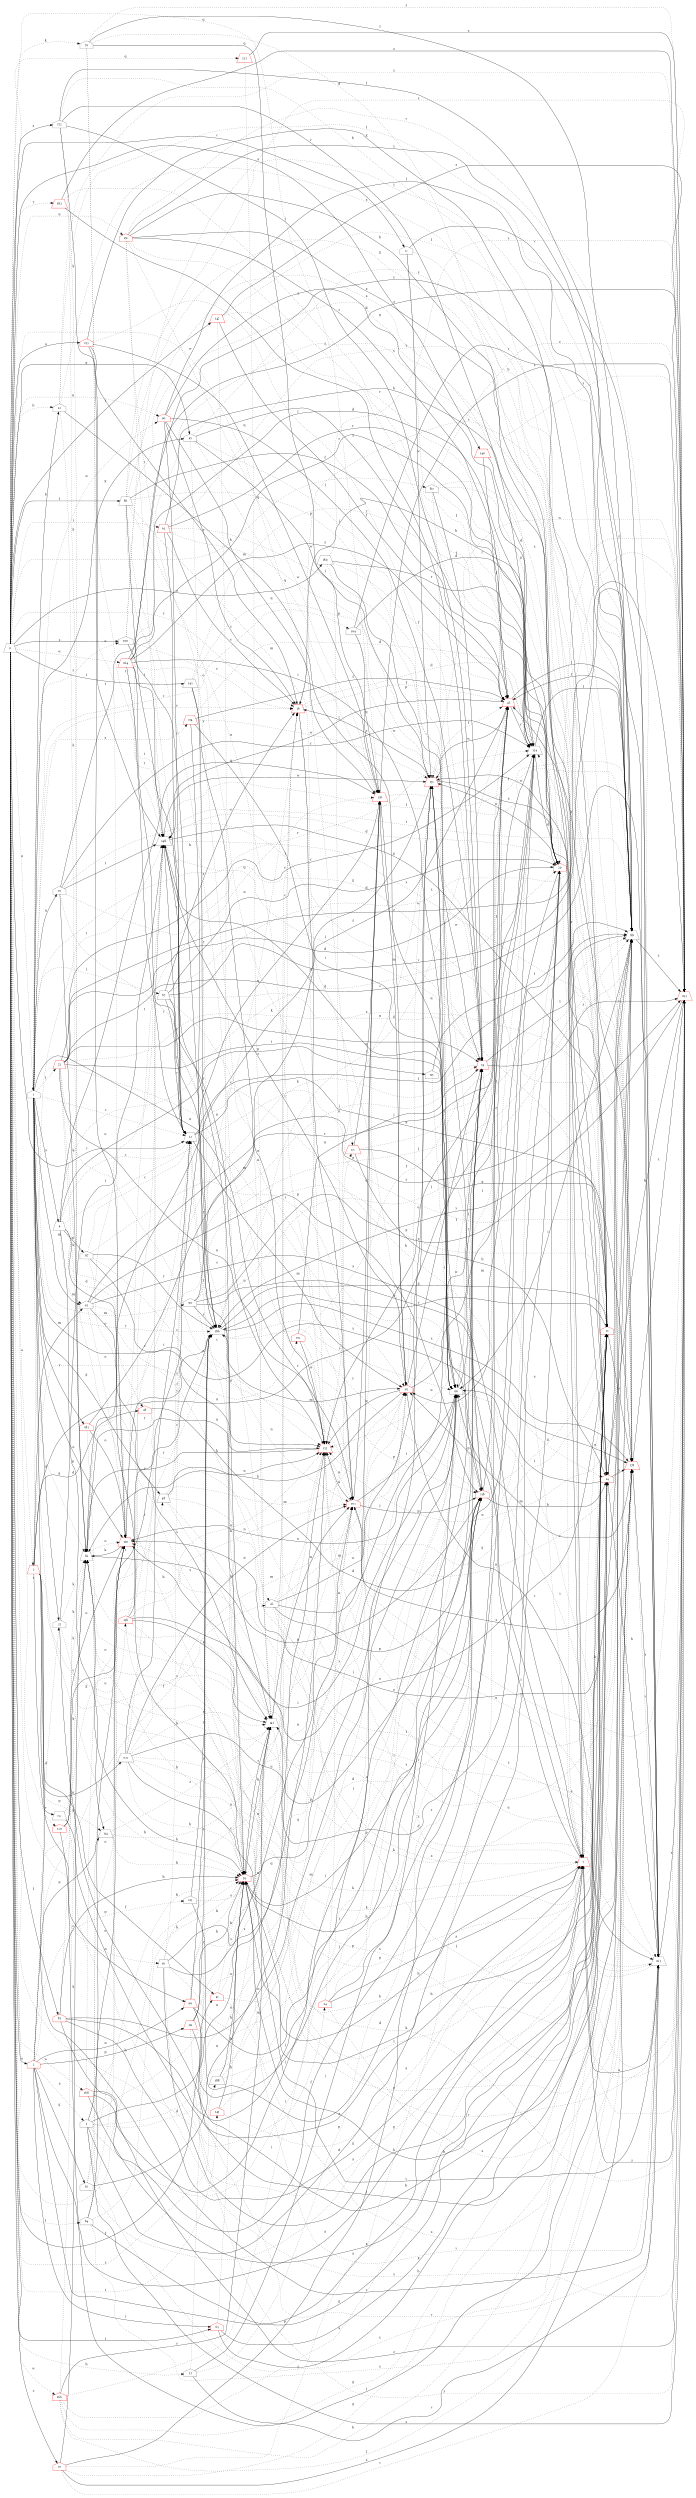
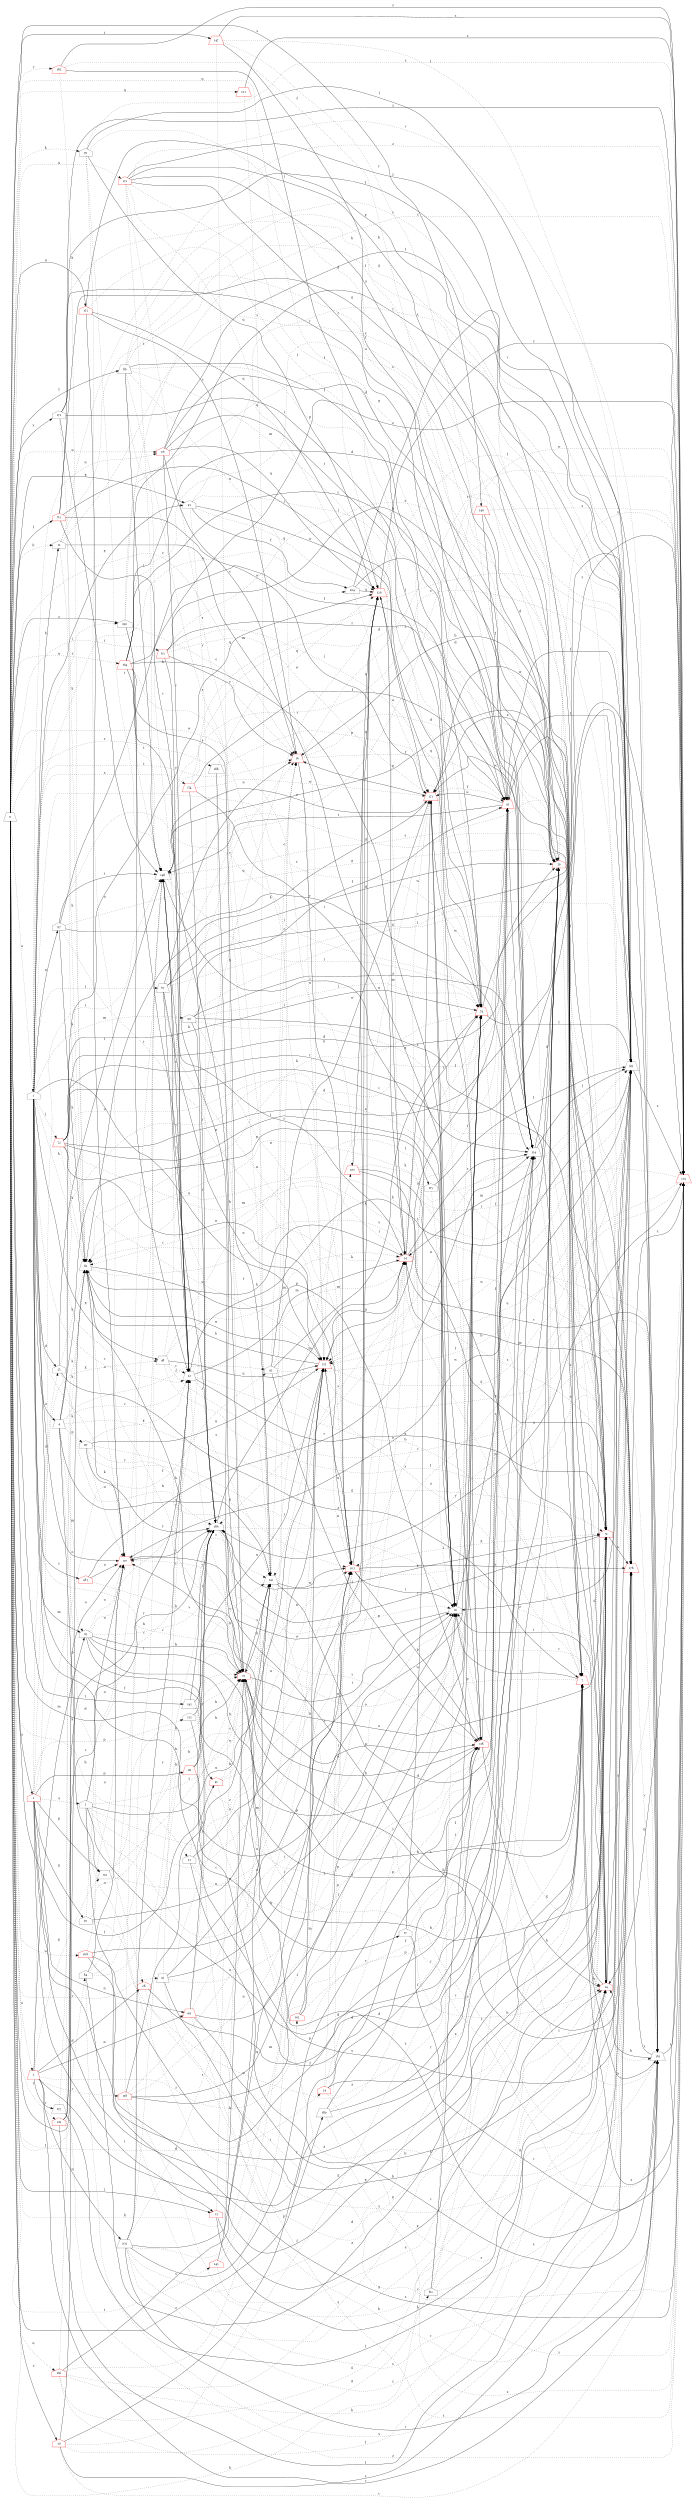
(59, 204) -> (59, 70)
(386, 487) -> (273, 546)
(73, 1241) -> (72, 1435)
